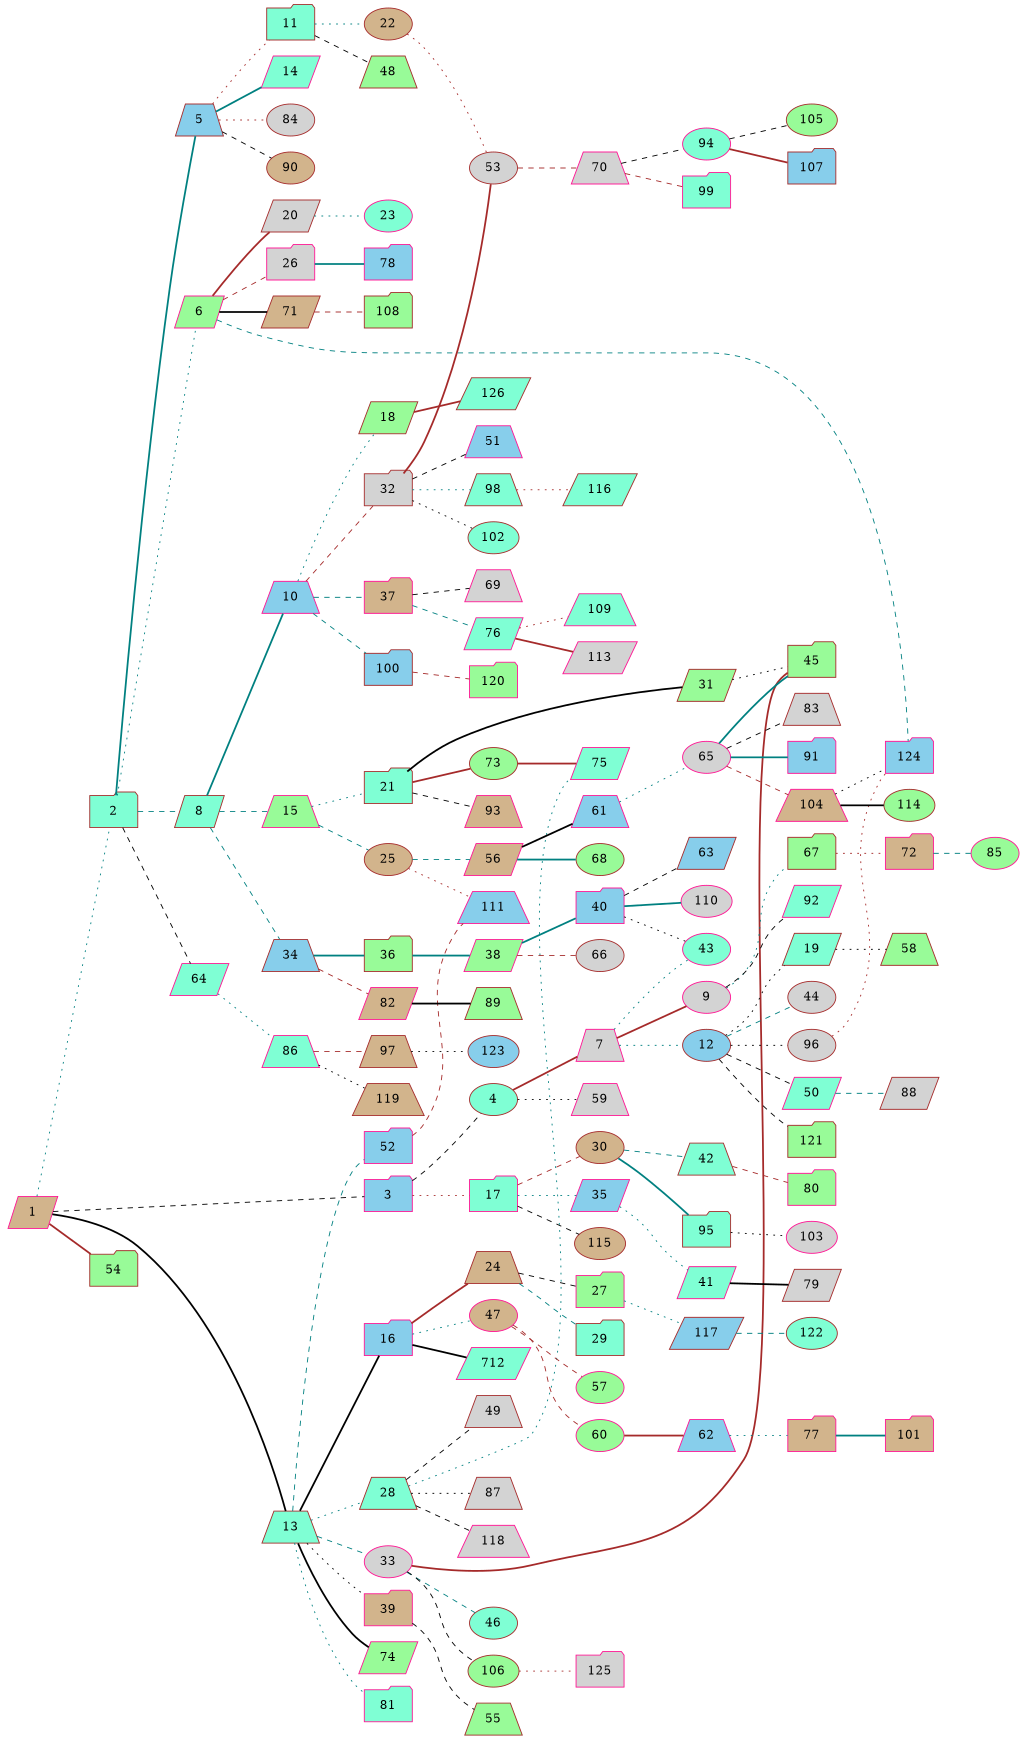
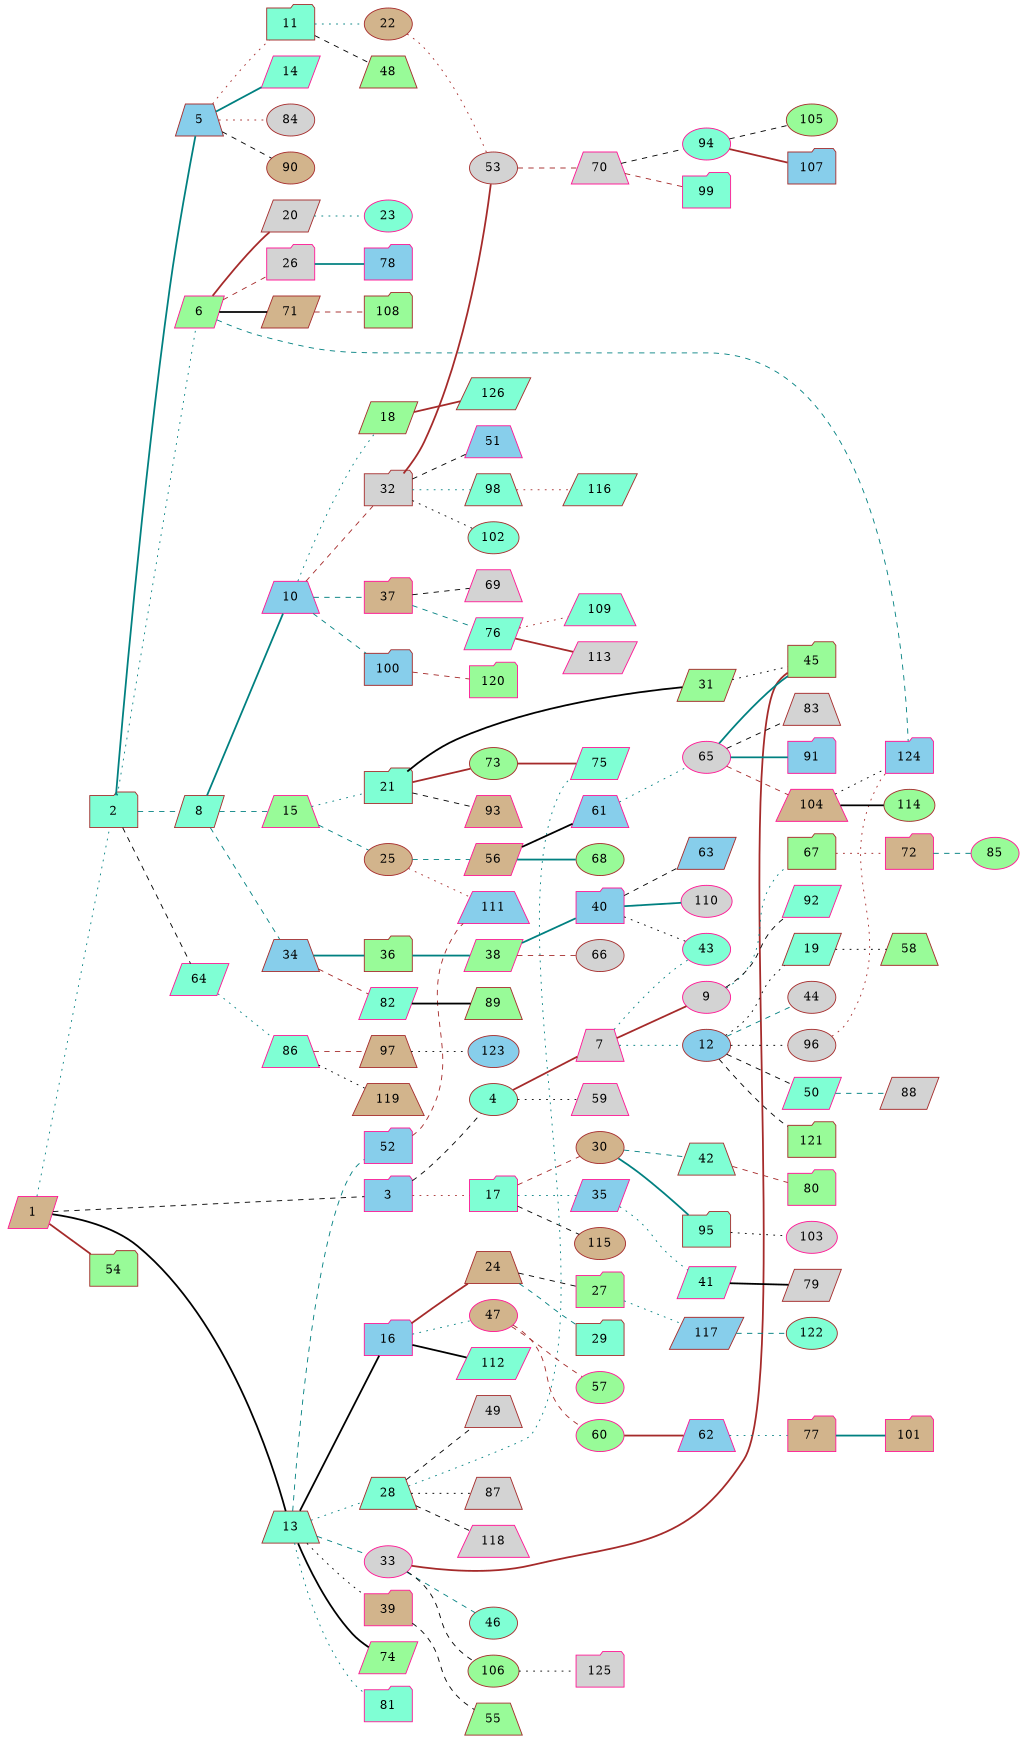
(388, 1004) -> (388, 1004)
(494, 1364) -> (494, 1364)
(547, 1671) -> (547, 1671)
